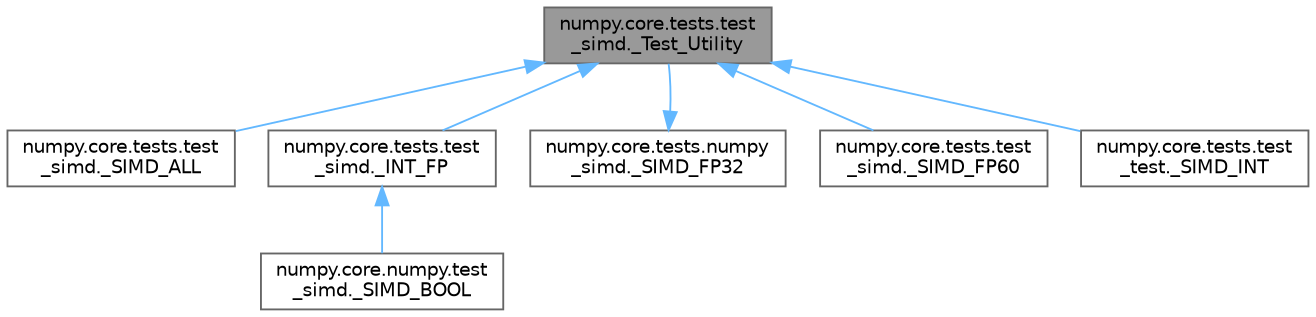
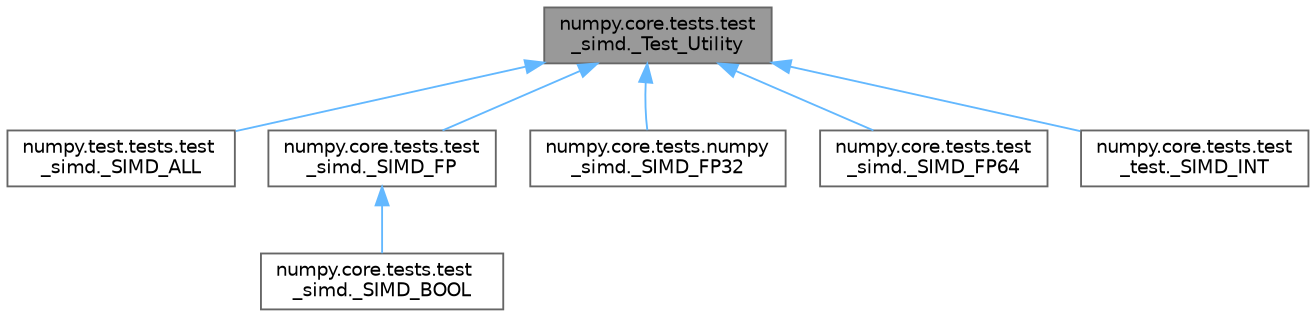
(670, 88) -> (646, 106)
(121, 158) -> (121, 158)
(382, 158) -> (382, 158)
(934, 158) -> (934, 158)
(382, 281) -> (382, 281)
